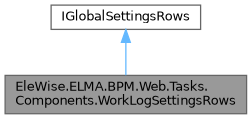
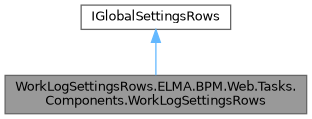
(126, 95) -> (156, 95)
